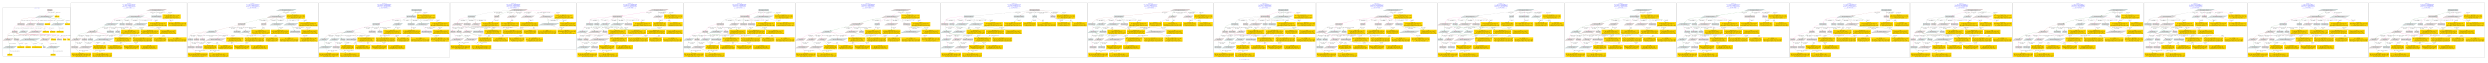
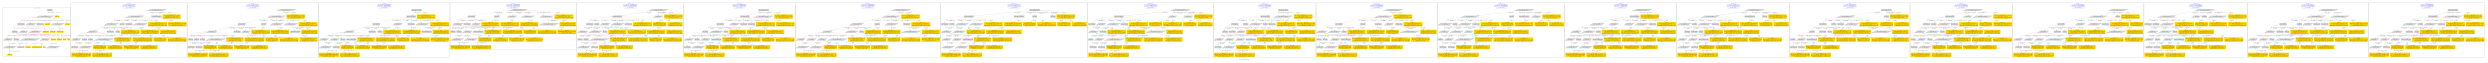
(59, 39) -> (59, 39)
(21, 47) -> (21, 47)
(53, 55) -> none
